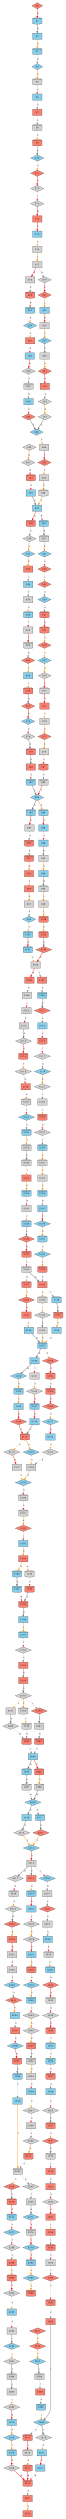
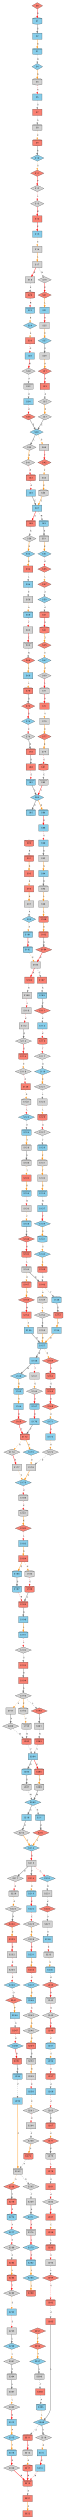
none -> (33, 439)
(29, 828) -> none
(50, 1337) -> (50, 1337)
